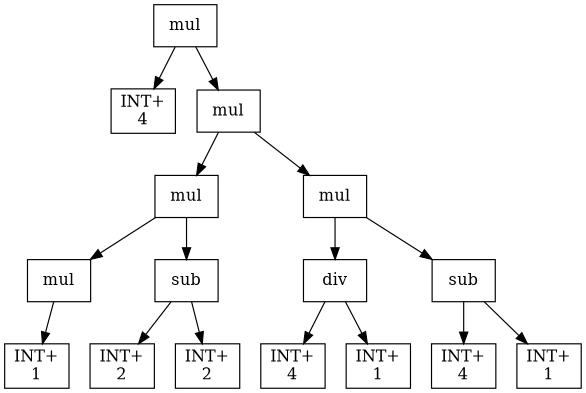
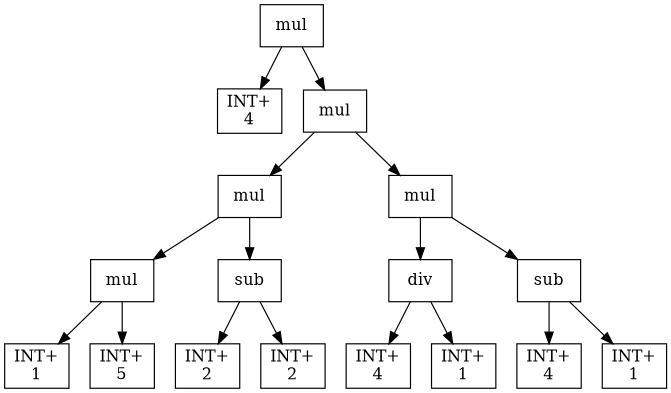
none -> (122, 366)
